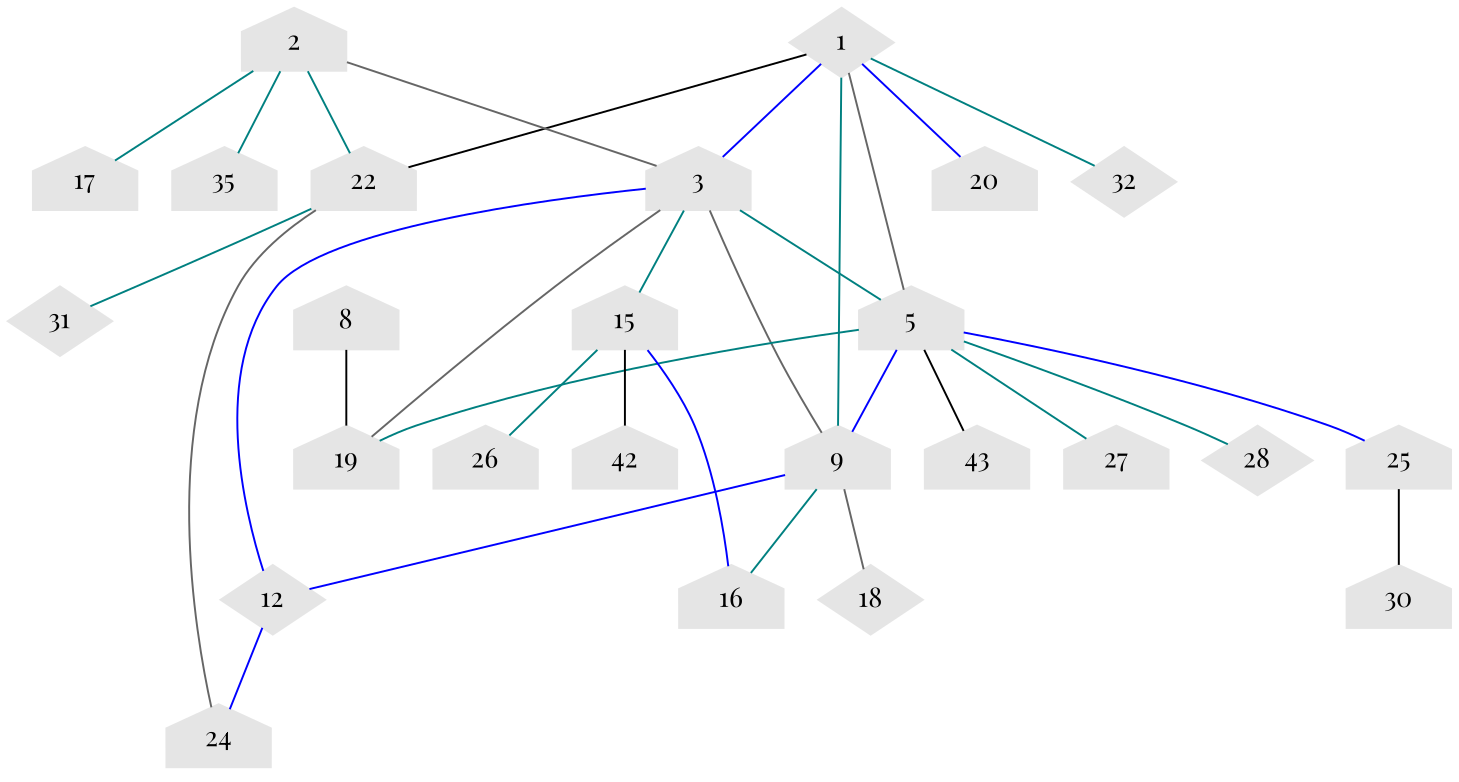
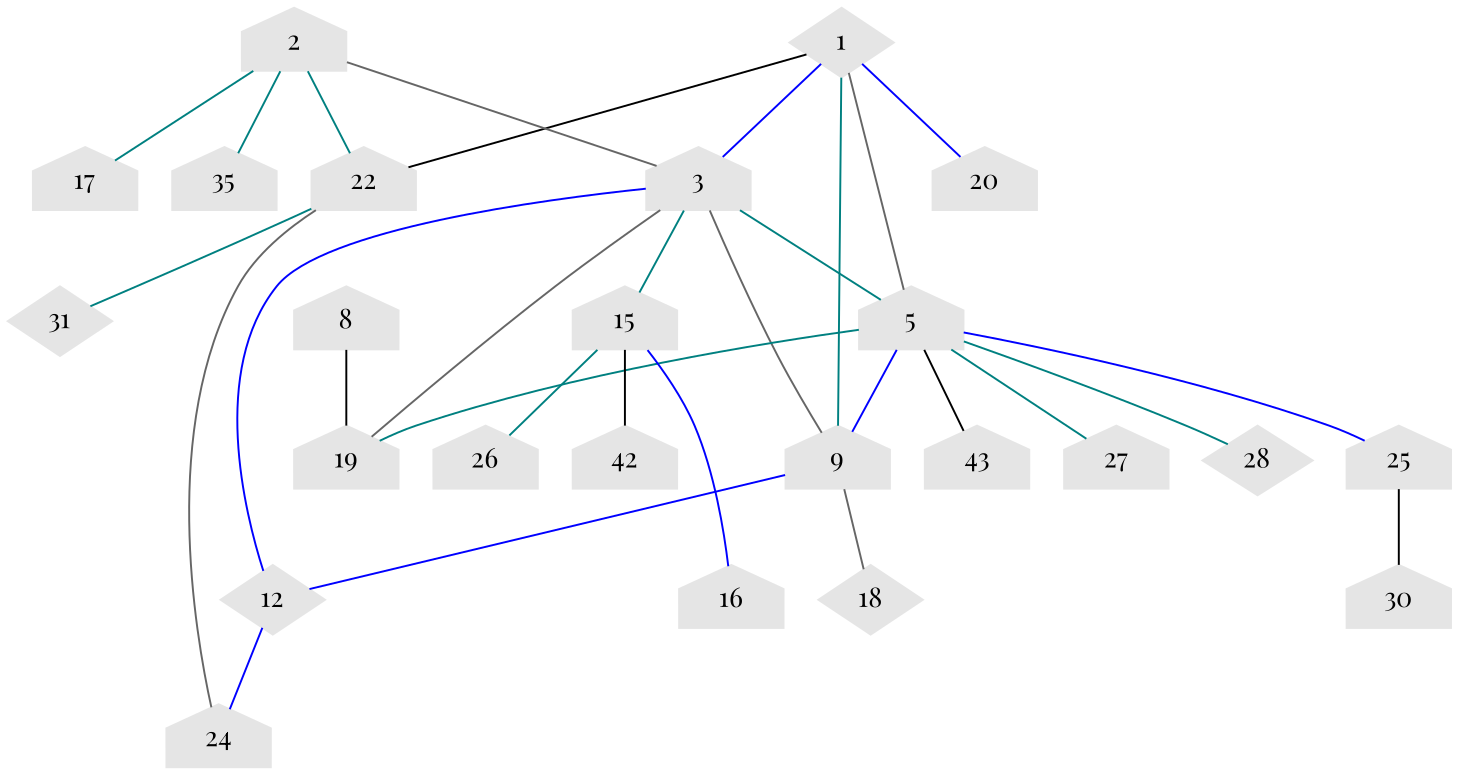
(1124, 182) -> none
(784, 531) -> none
